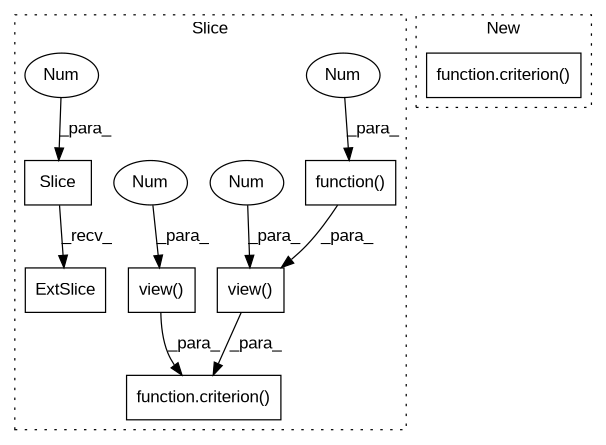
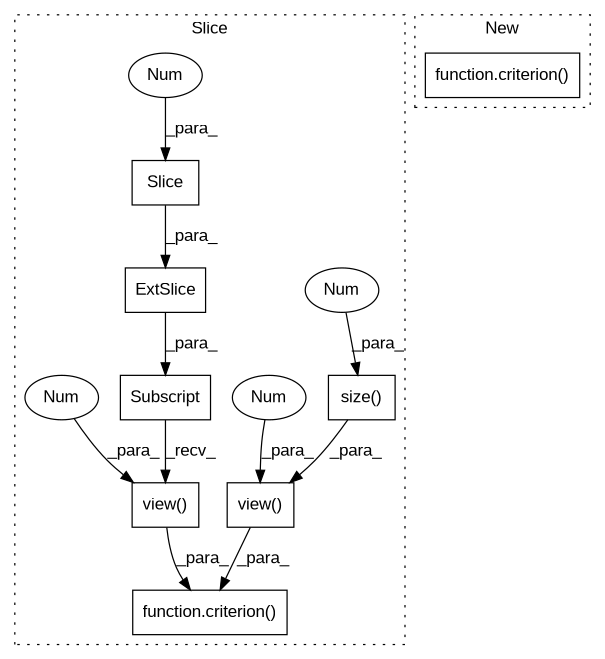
(351, 183) -> (362, 398)
(87, 236) -> (192, 236)
none -> (165, 398)
